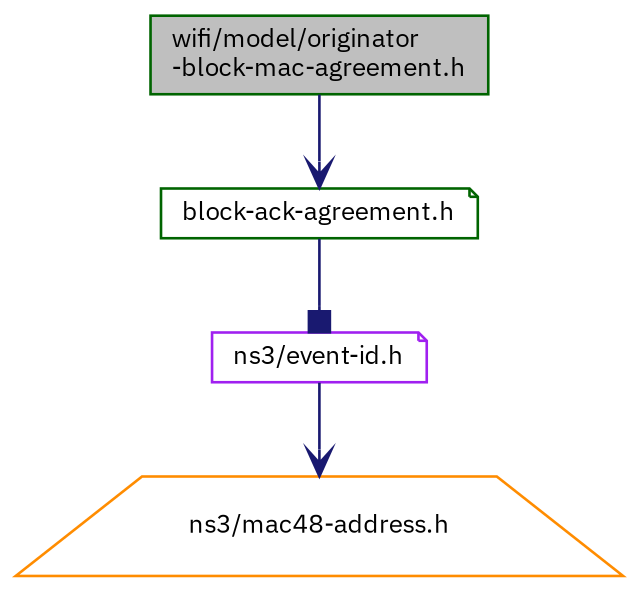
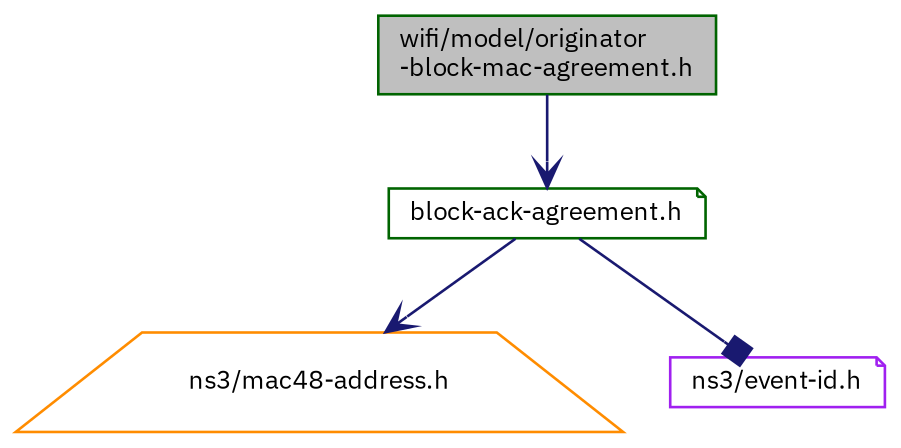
(319, 416) -> (461, 278)
